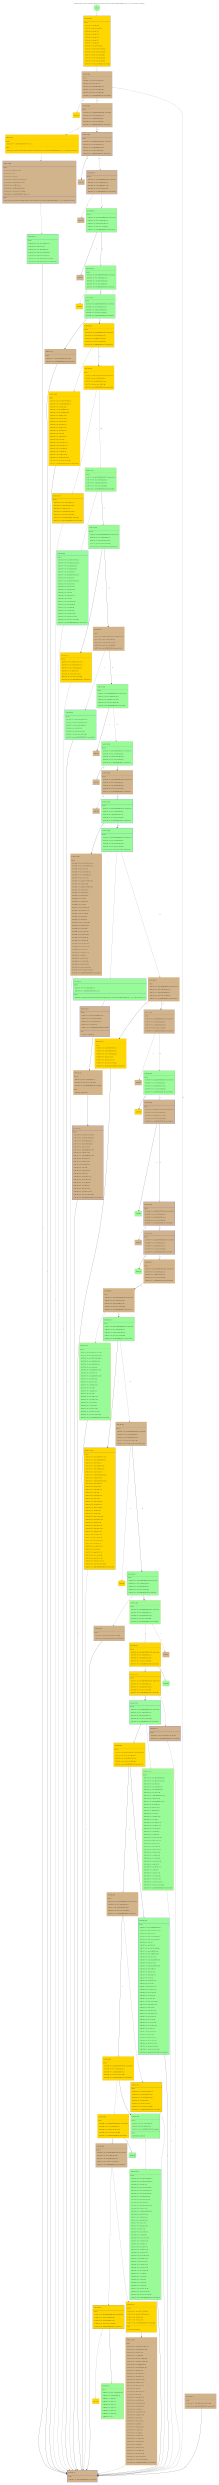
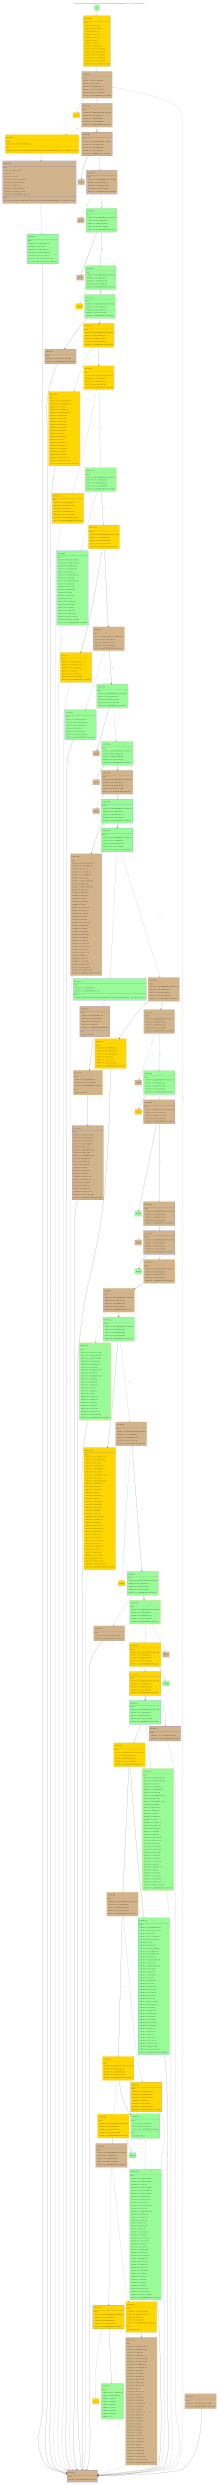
(104, 537) -> (104, 537)
